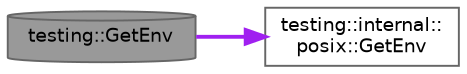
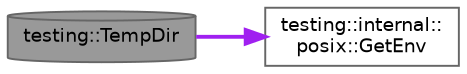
(102, 37) -> (102, 37)
